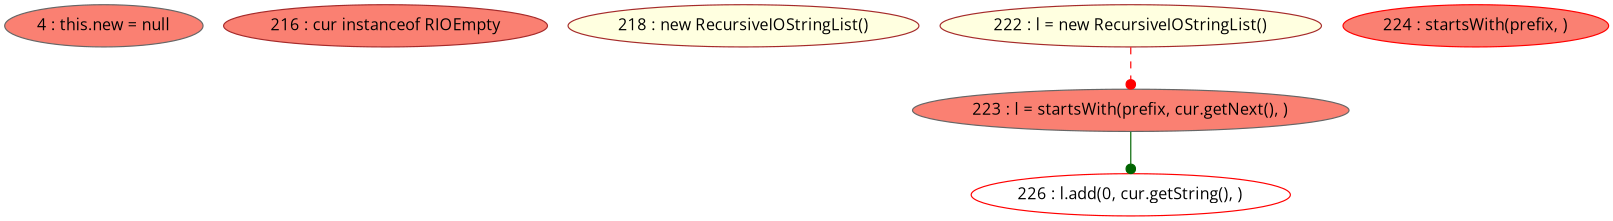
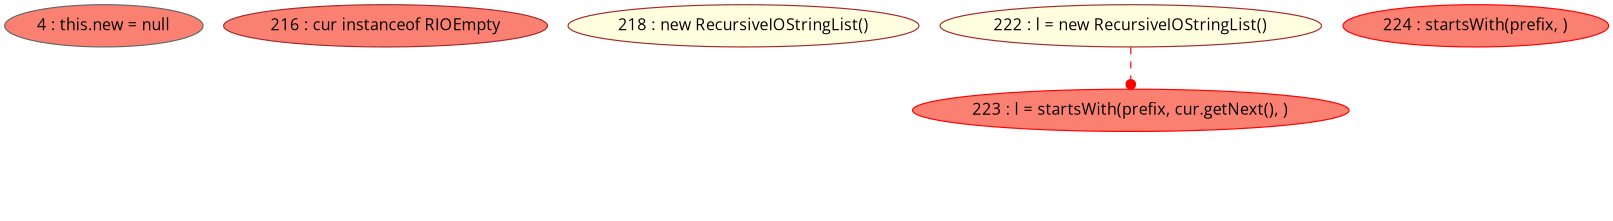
(1131, 110) -> (1131, 110)
(1131, 195) -> none
